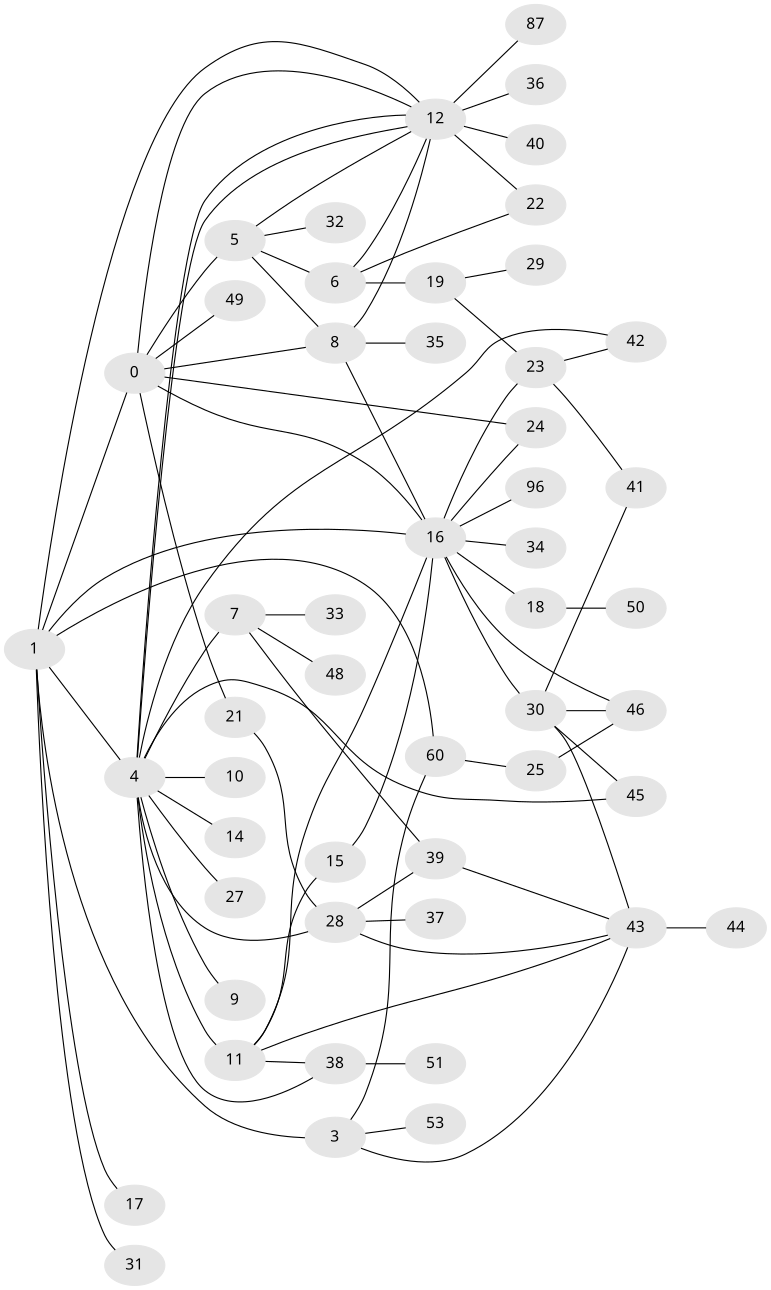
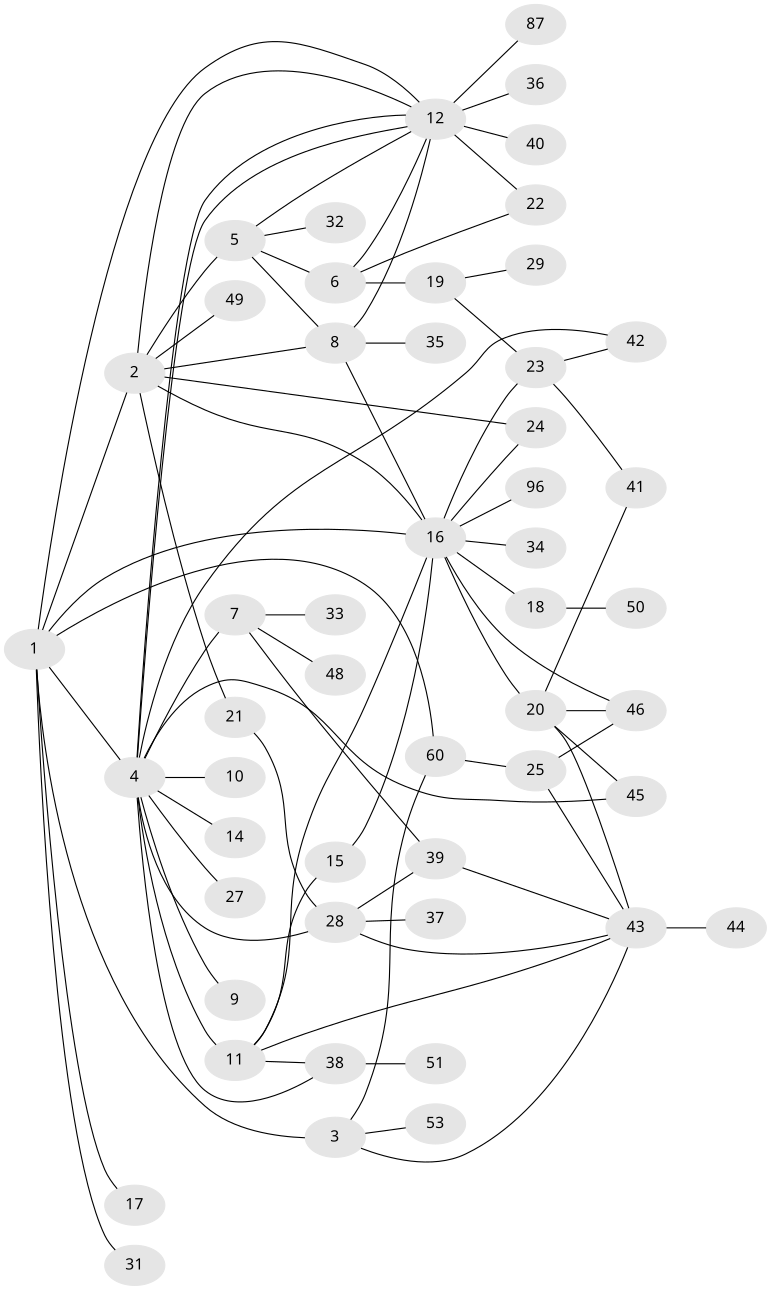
(135, 373) -> (135, 373)
(536, 711) -> (536, 711)
none -> (586, 849)
